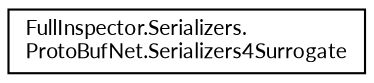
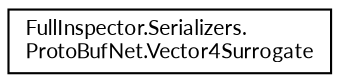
(187, 41) -> (170, 41)
